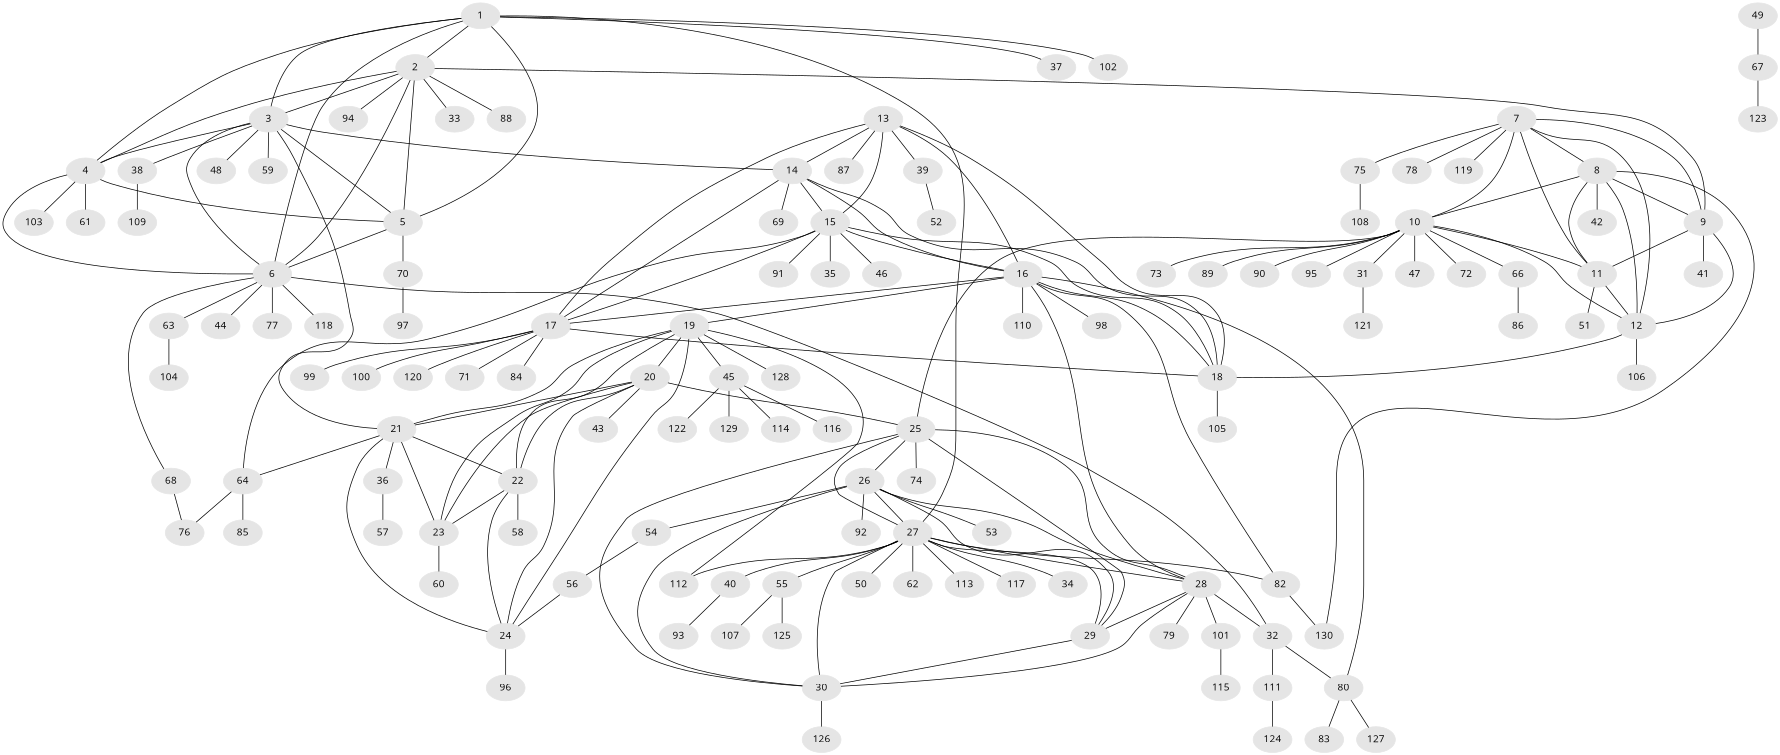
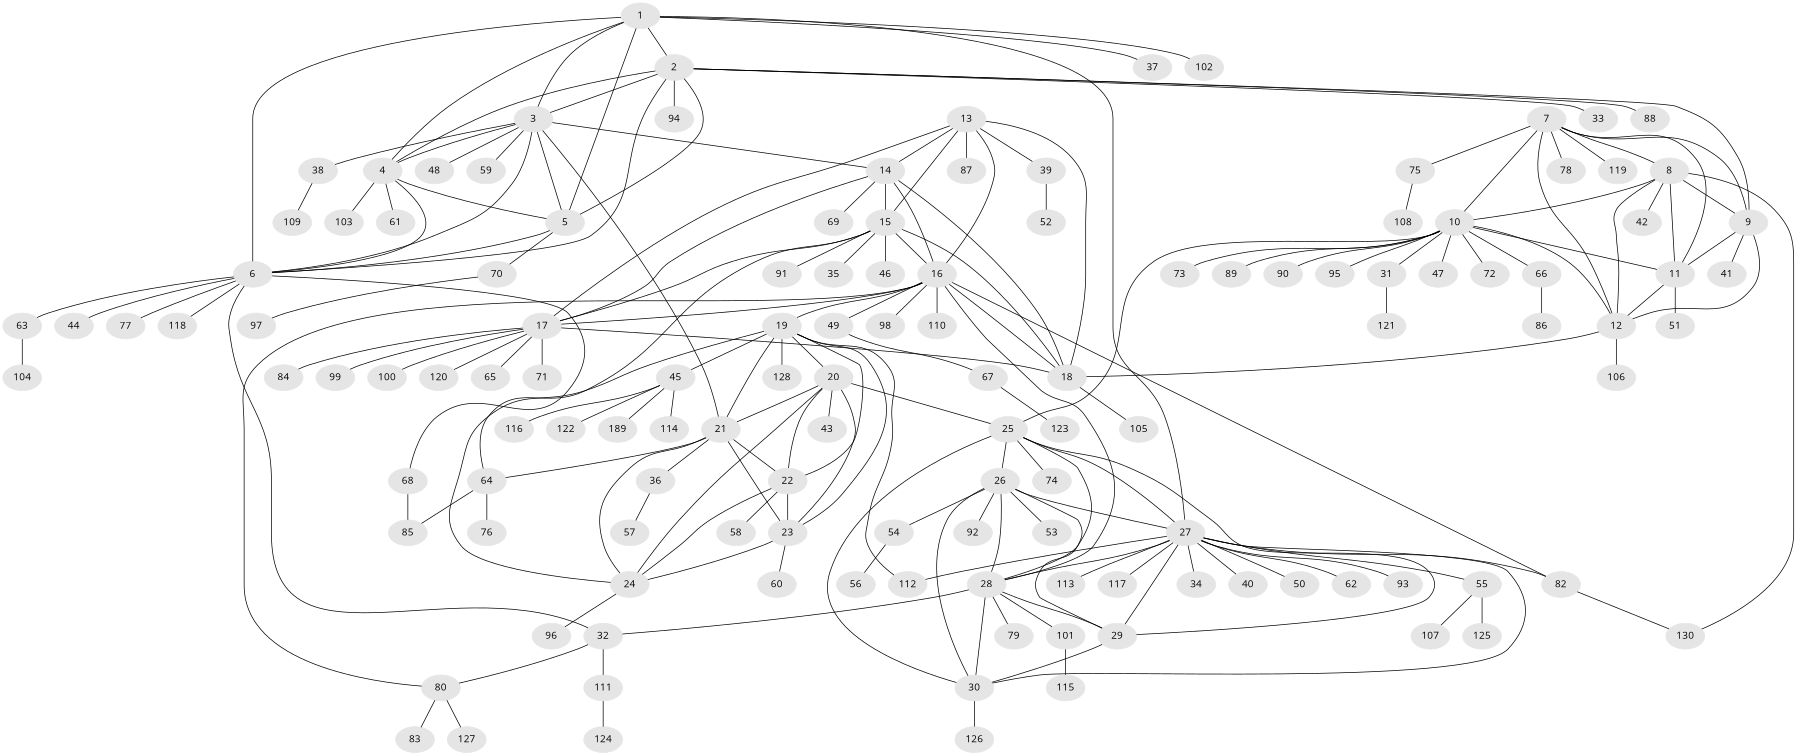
none -> (885, 300)
none -> (490, 378)
(729, 429) -> (618, 429)
(178, 507) -> (408, 507)
(539, 610) -> (711, 563)
(705, 610) -> (1295, 558)
